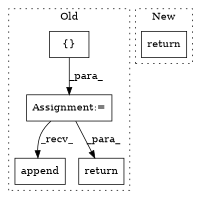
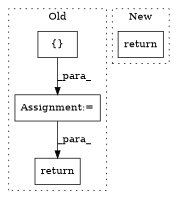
(40, 171) -> none
